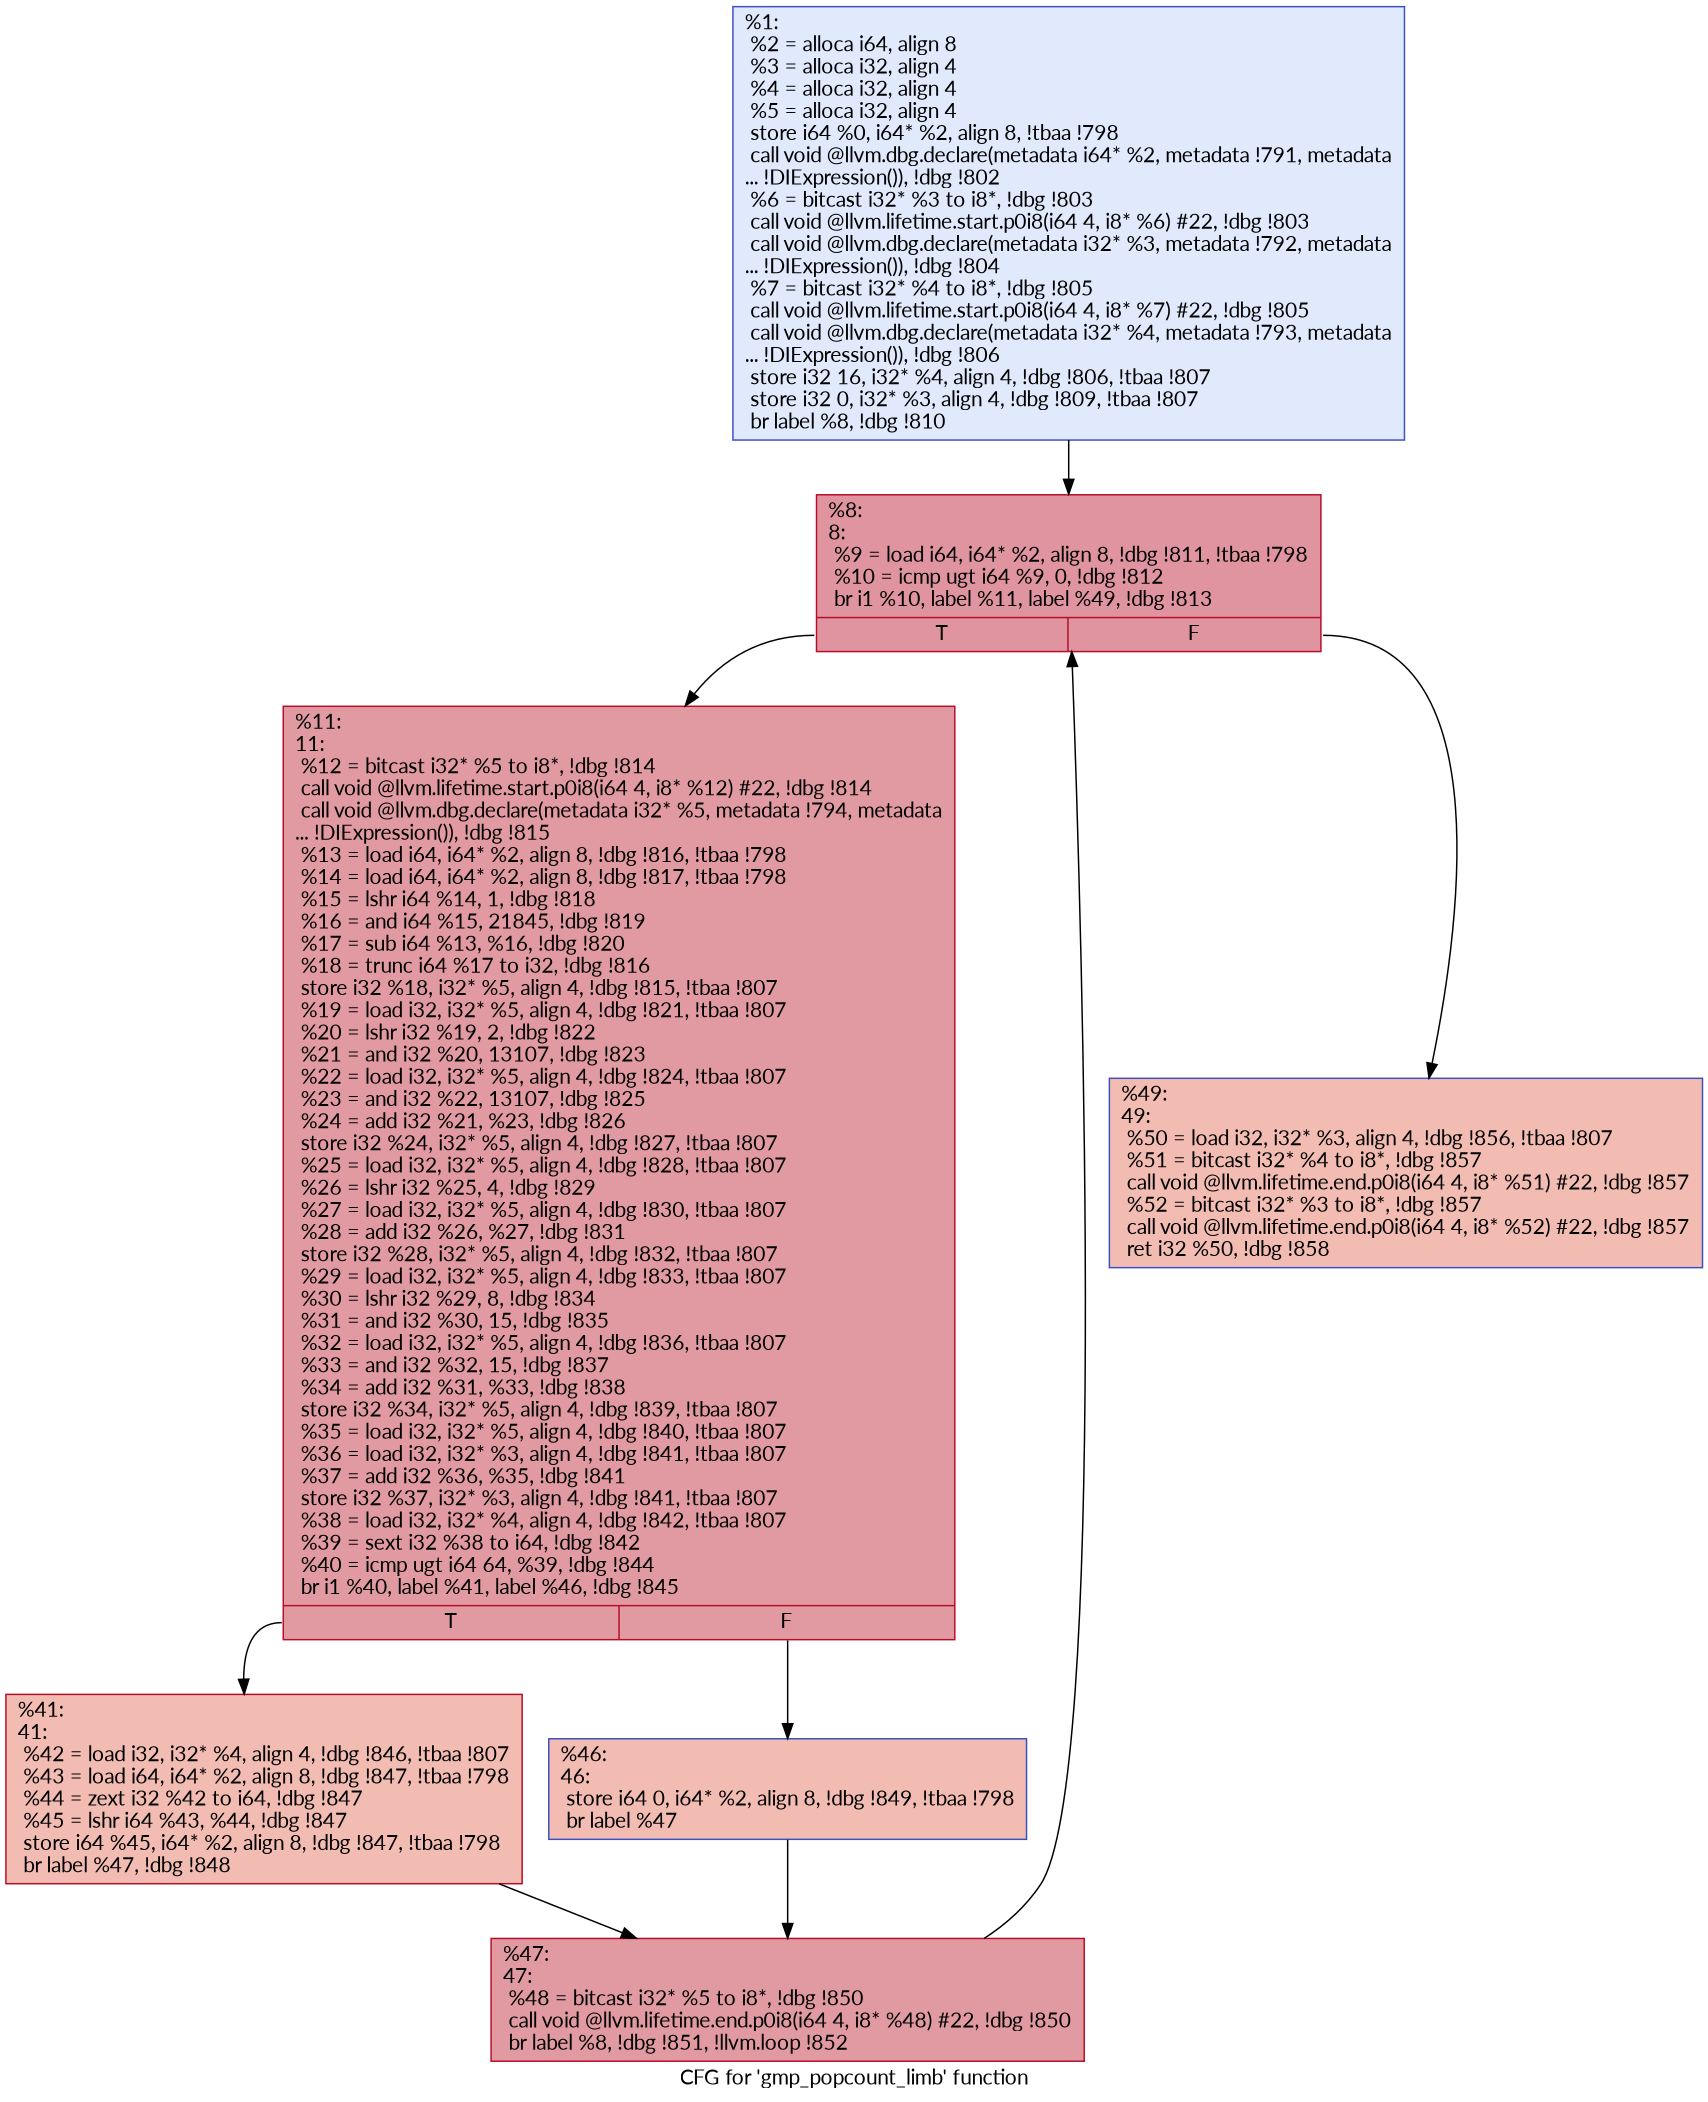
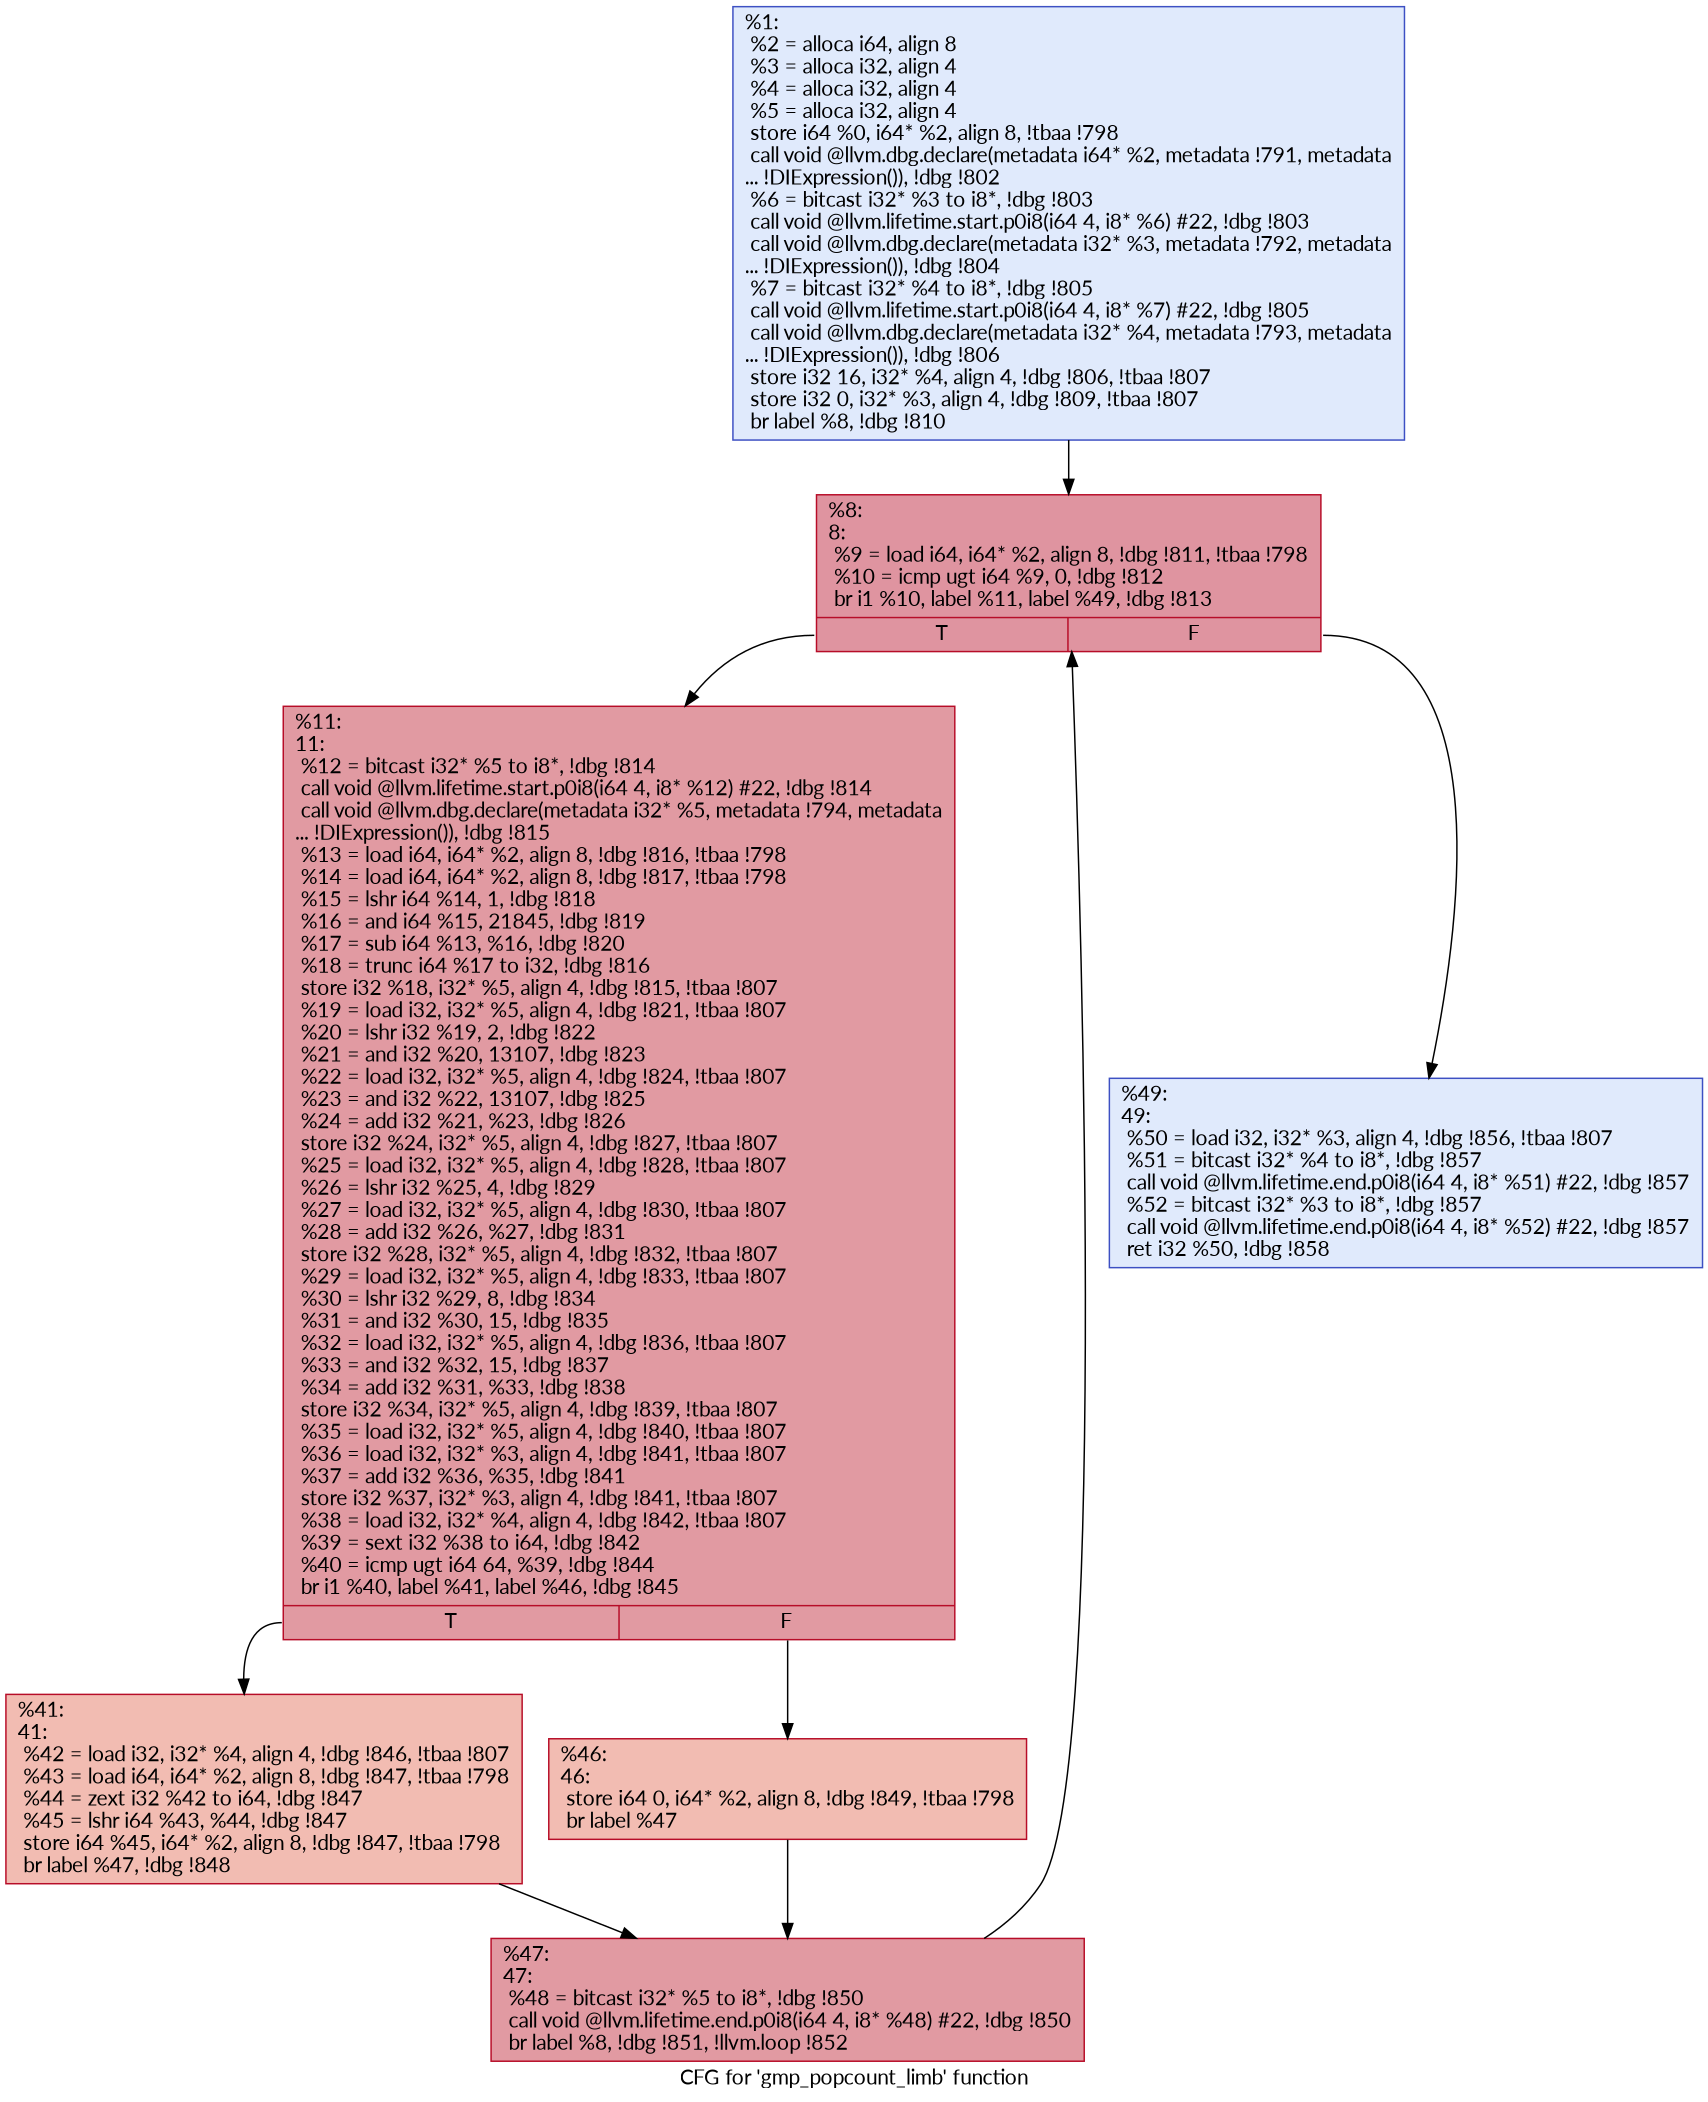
(1406, 1173) -> (1406, 1173)
(788, 1789) -> (788, 1789)
